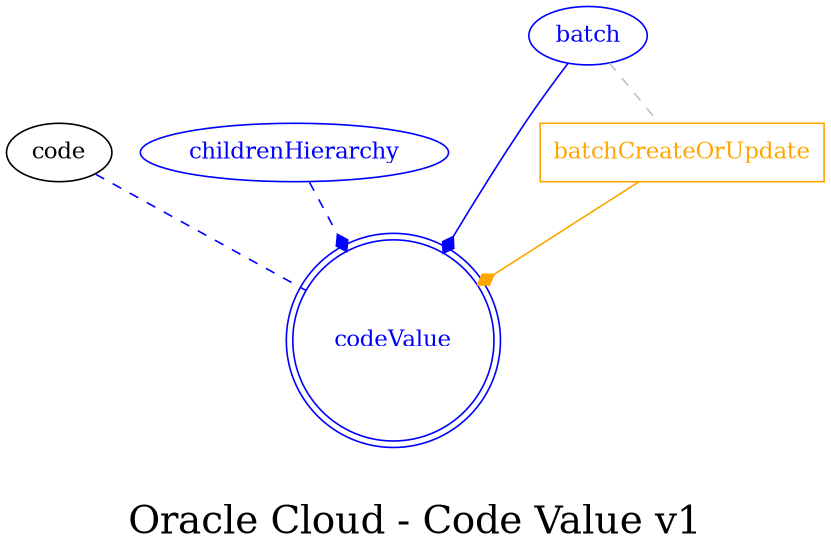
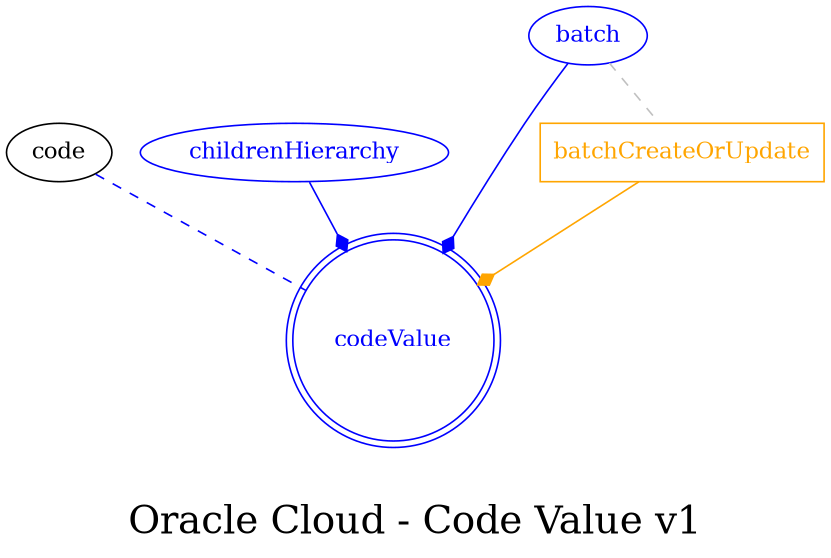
(323, 208) -> (323, 208)
